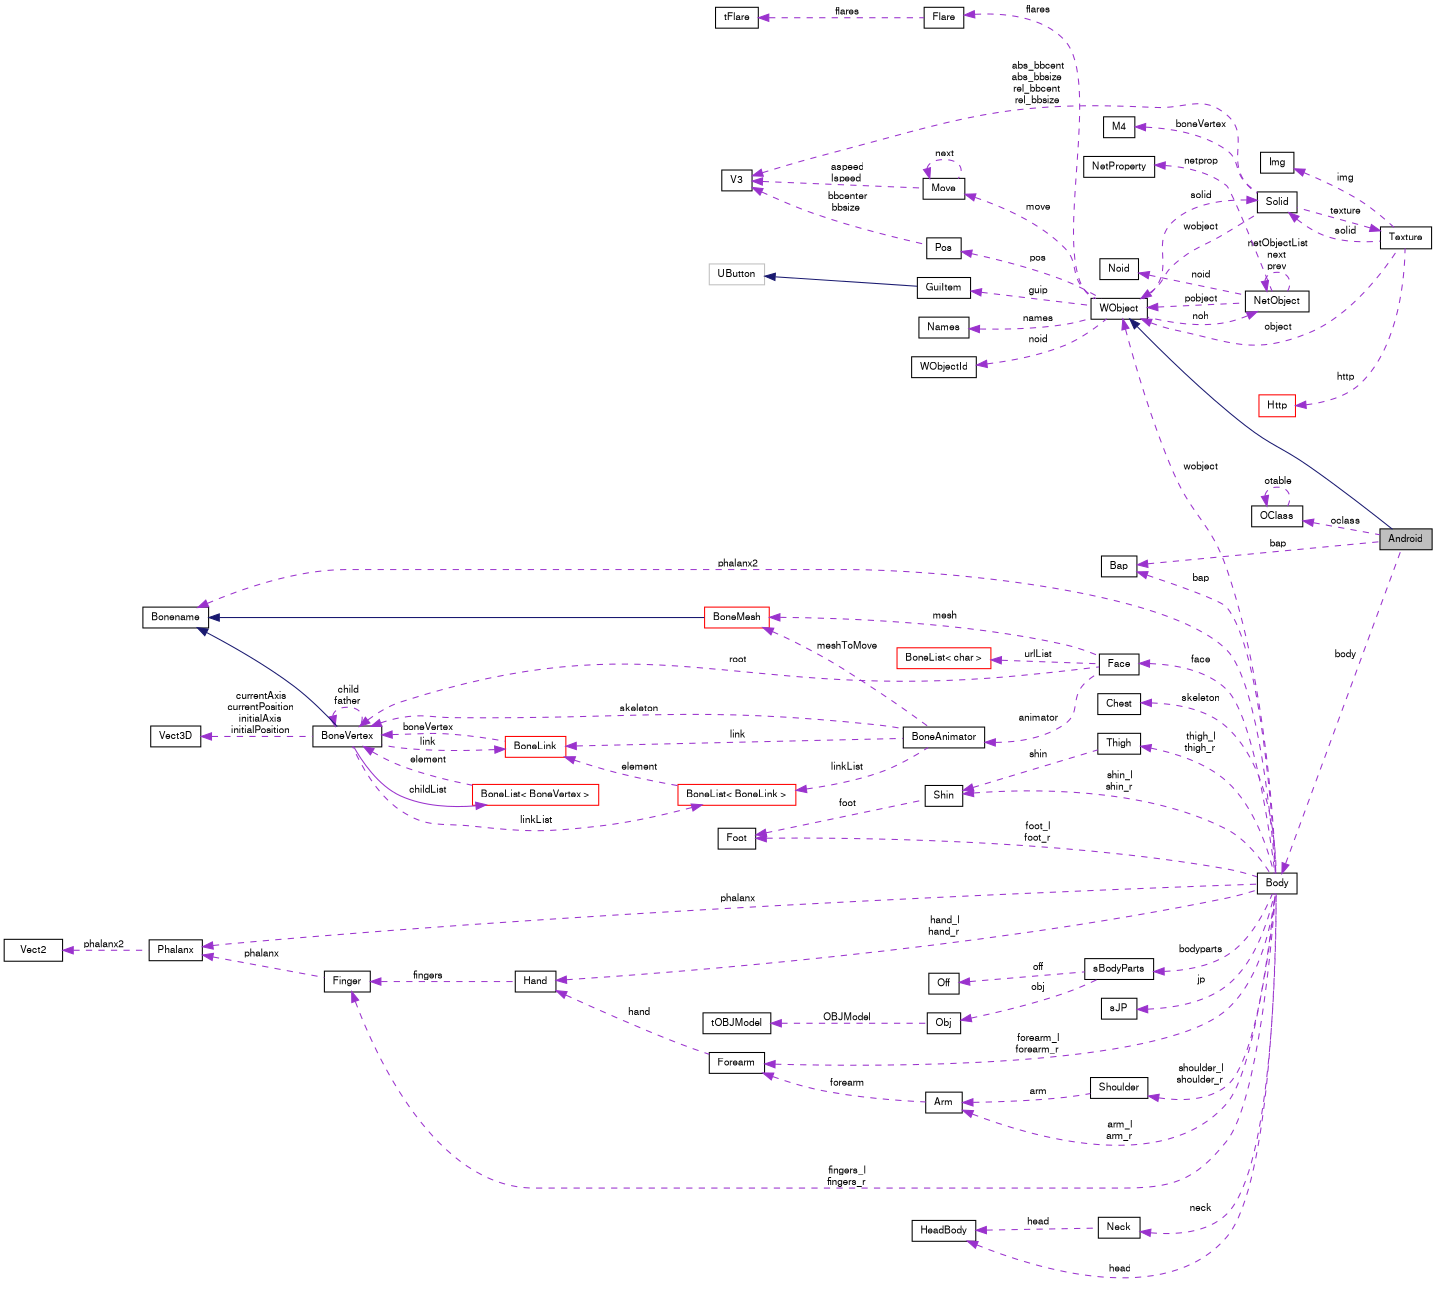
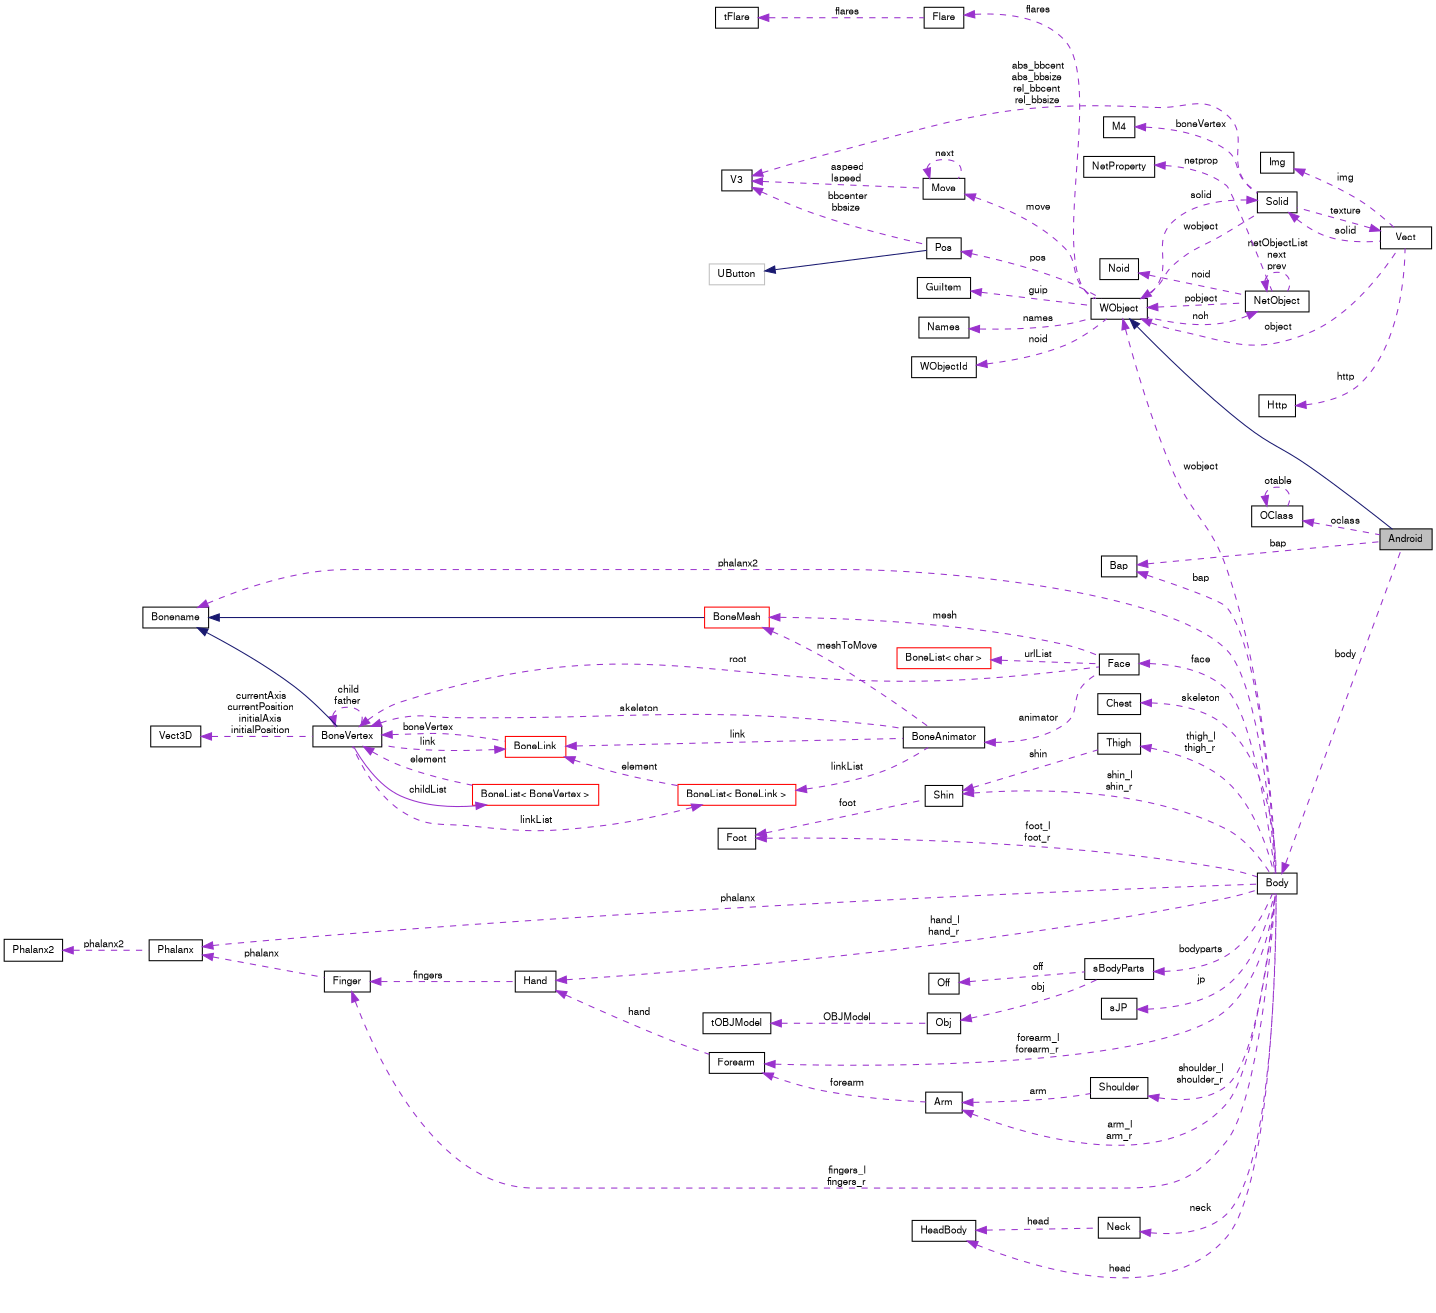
(1406, 238) -> (1406, 238)
(846, 282) -> (851, 260)
(1277, 406) -> (1277, 406)
(33, 950) -> (33, 950)
